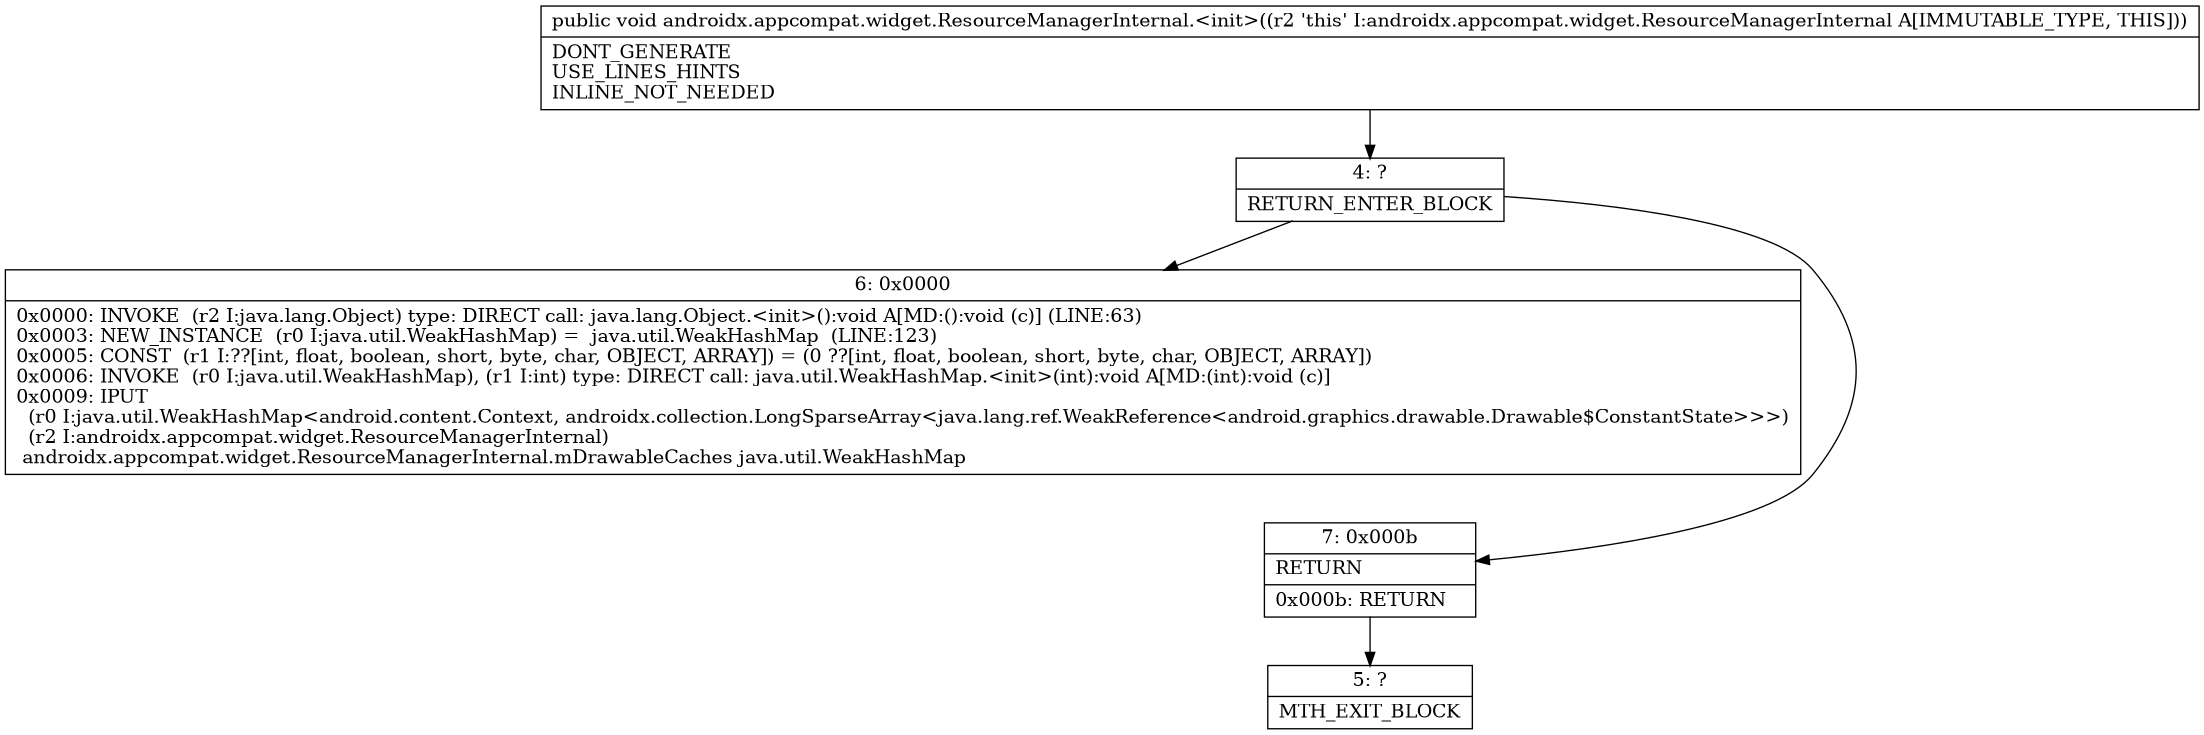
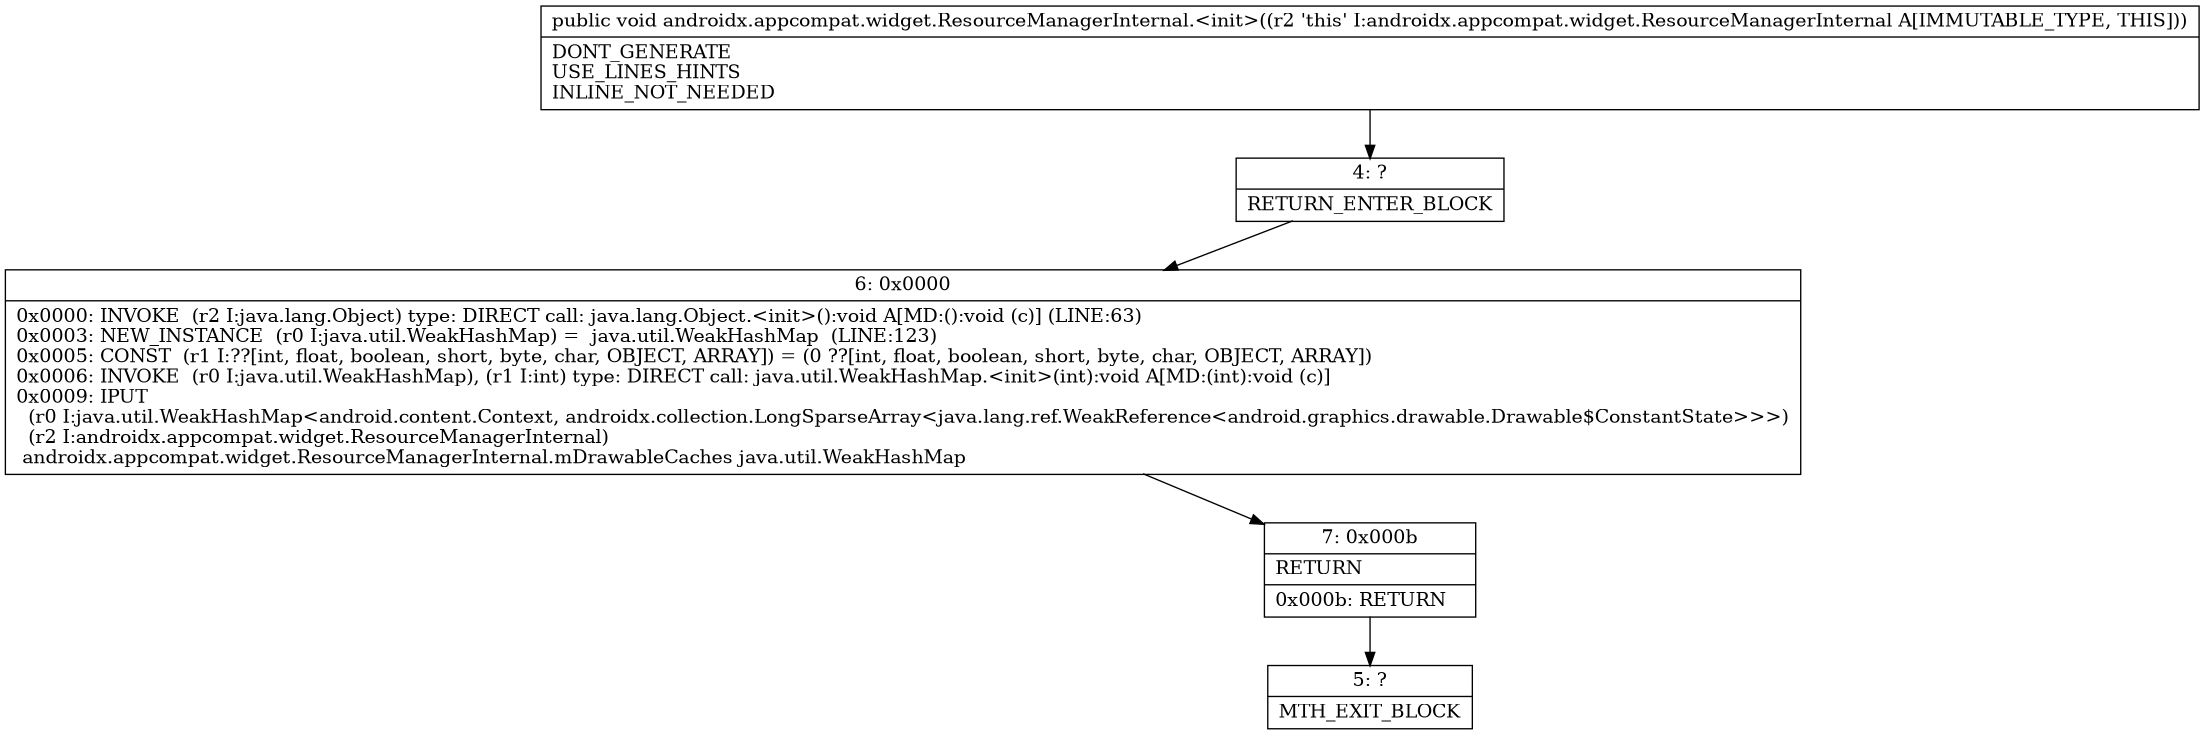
(1855, 381) -> (1197, 496)
